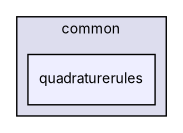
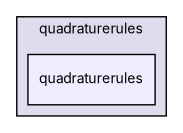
(92, 30) -> (92, 30)
